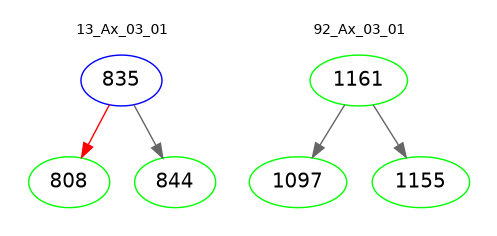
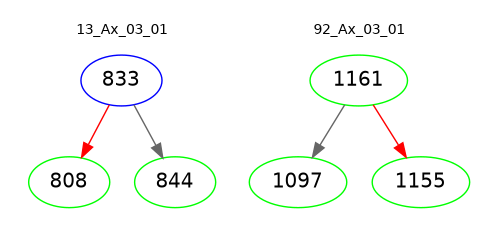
(121, 81) -> (121, 81)
(386, 125) -> (386, 125)
